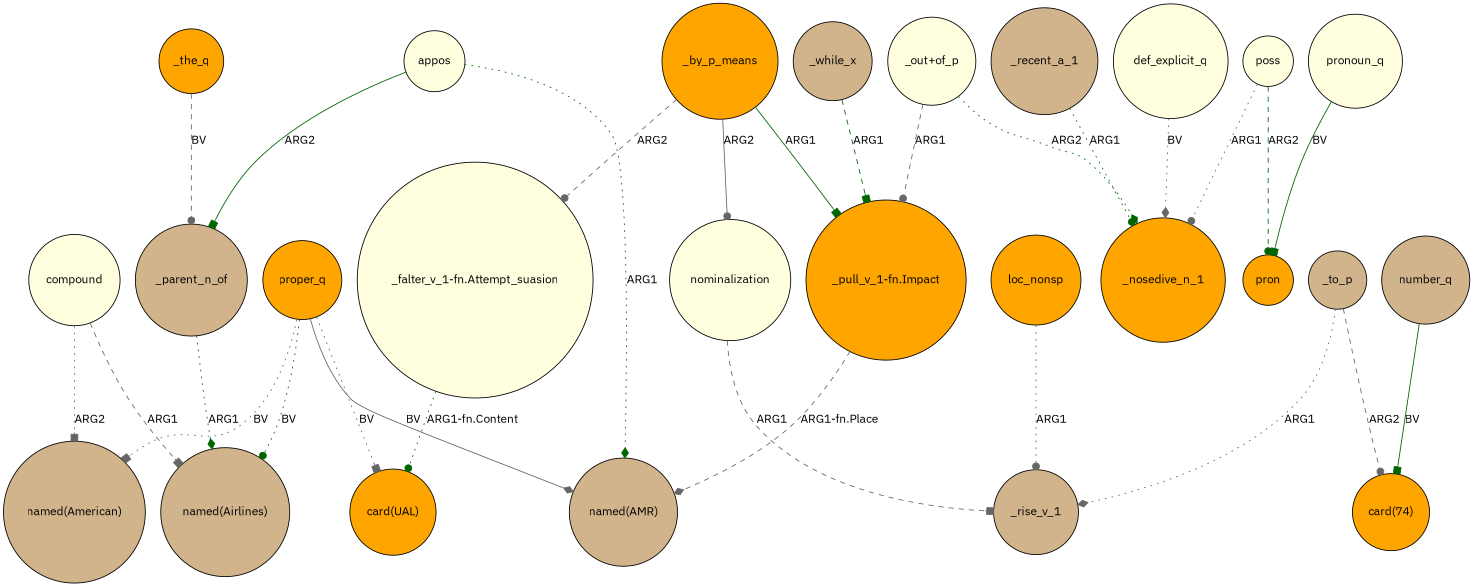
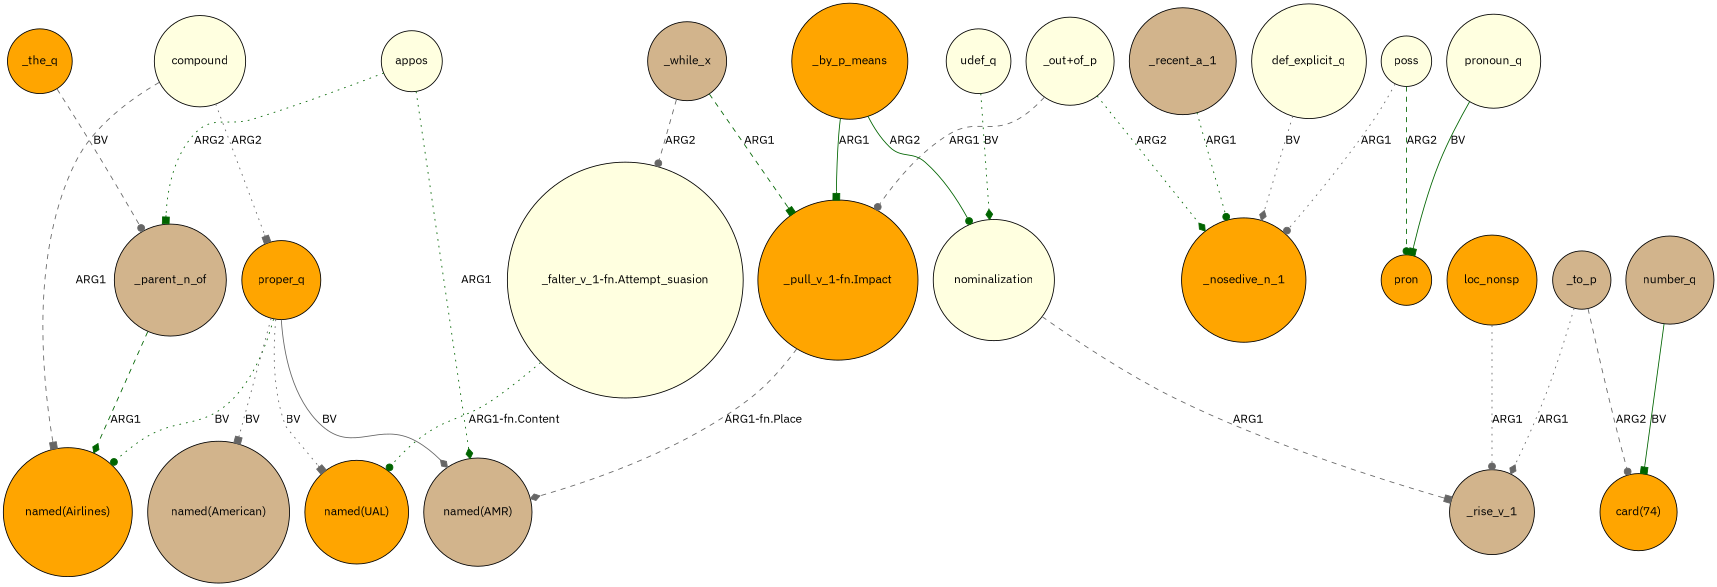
none -> (979, 61)
(296, 128) -> (247, 120)
(622, 147) -> (668, 130)
(725, 166) -> (925, 162)
(74, 379) -> (240, 169)
(203, 388) -> (123, 388)
(225, 512) -> (68, 512)
(393, 512) -> (357, 512)
